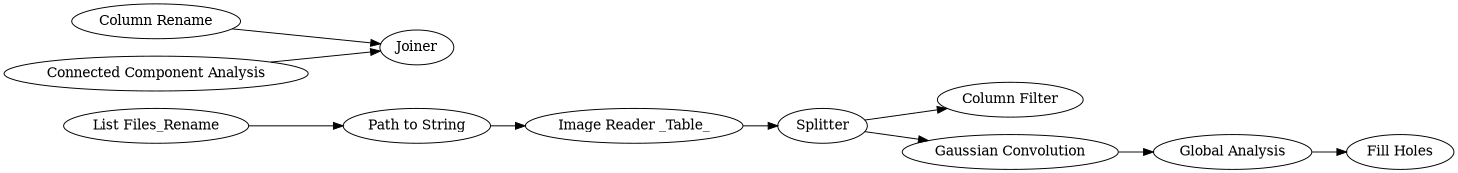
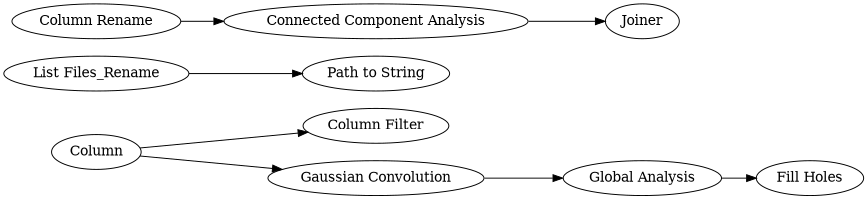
(301, 36) -> (197, 21)
(634, 126) -> none
(823, 126) -> (96, 152)
